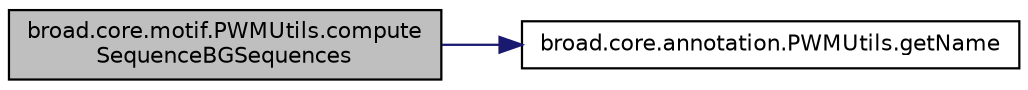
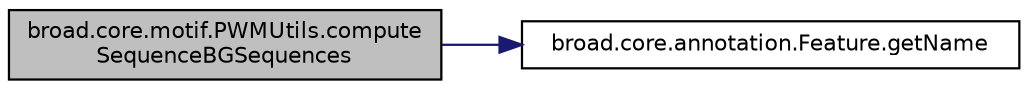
(771, 45) -> (771, 45)
